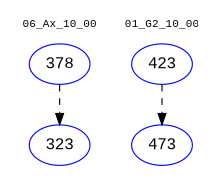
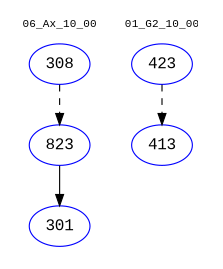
(60, 64) -> (60, 64)
(60, 145) -> (60, 145)
(162, 145) -> (162, 145)
none -> (60, 226)
